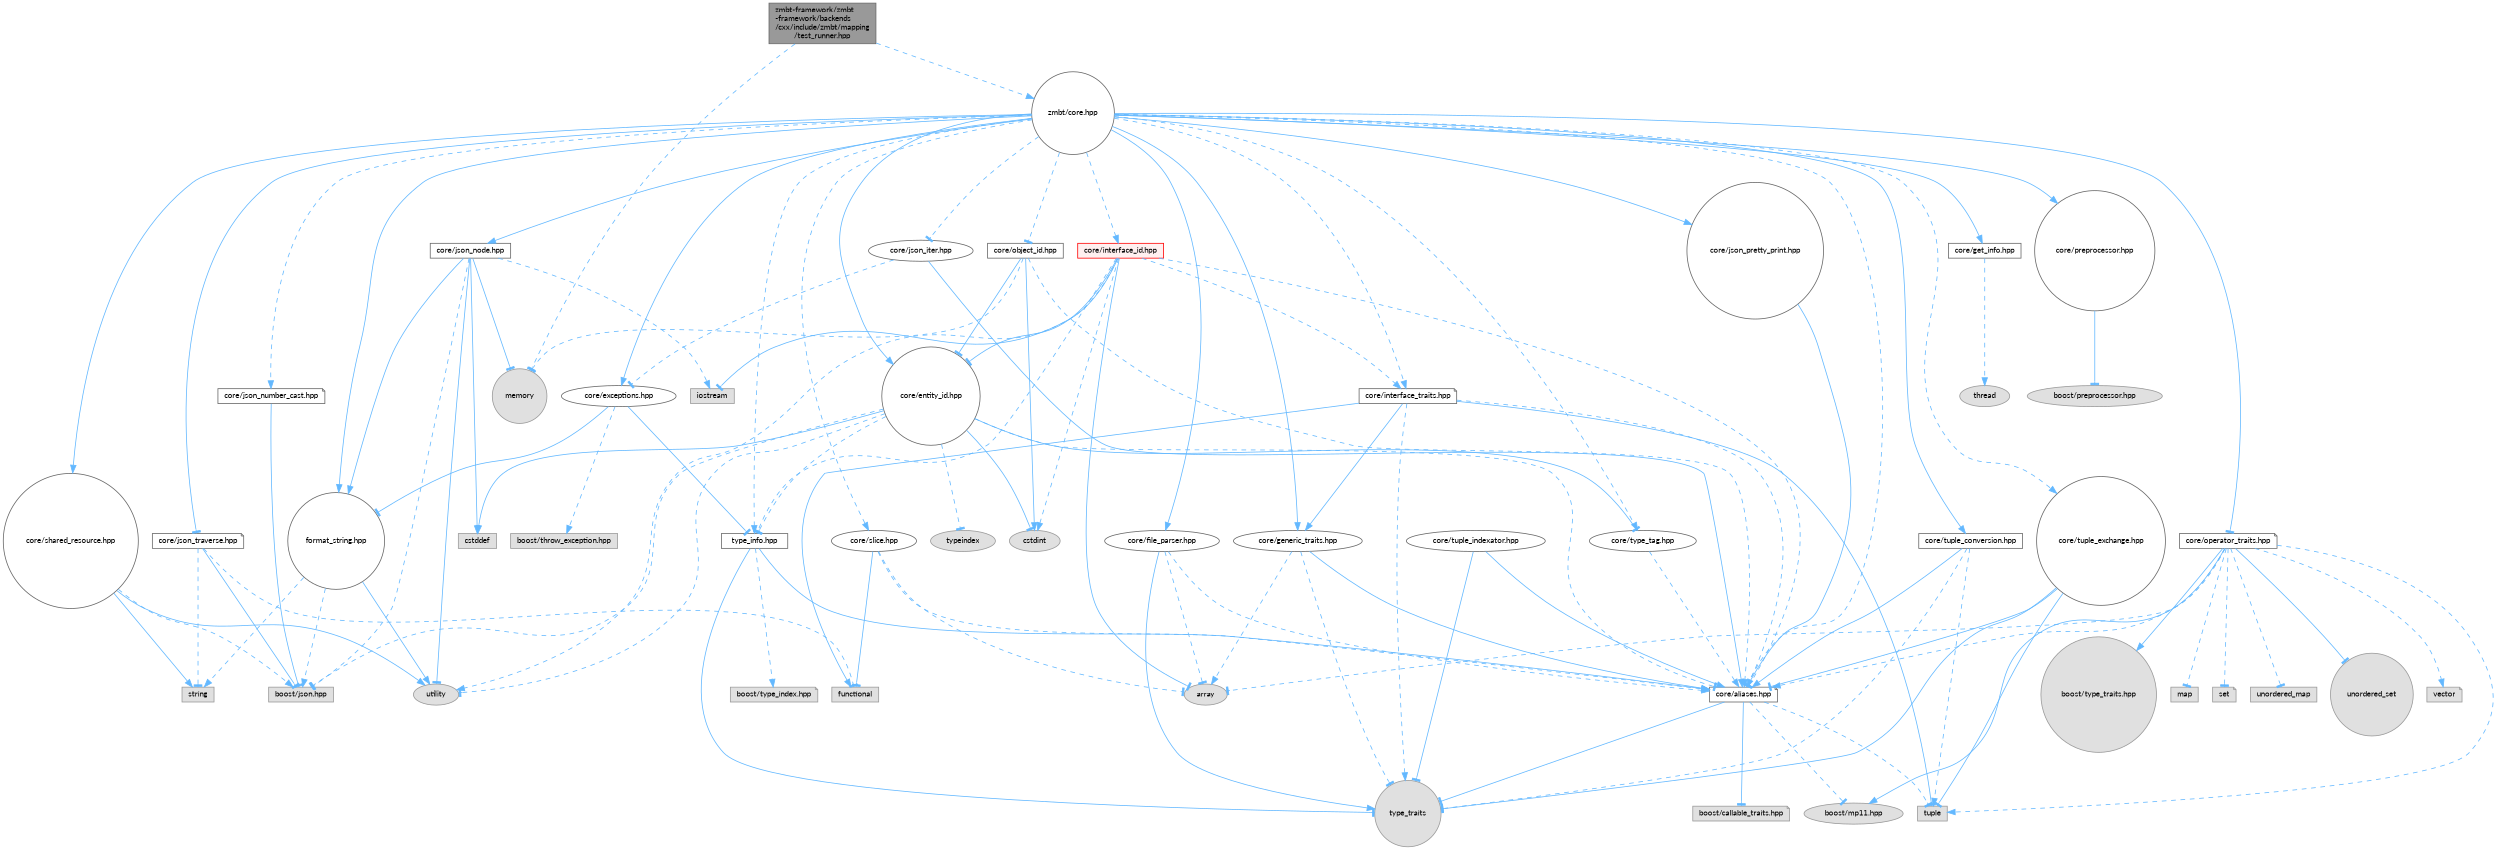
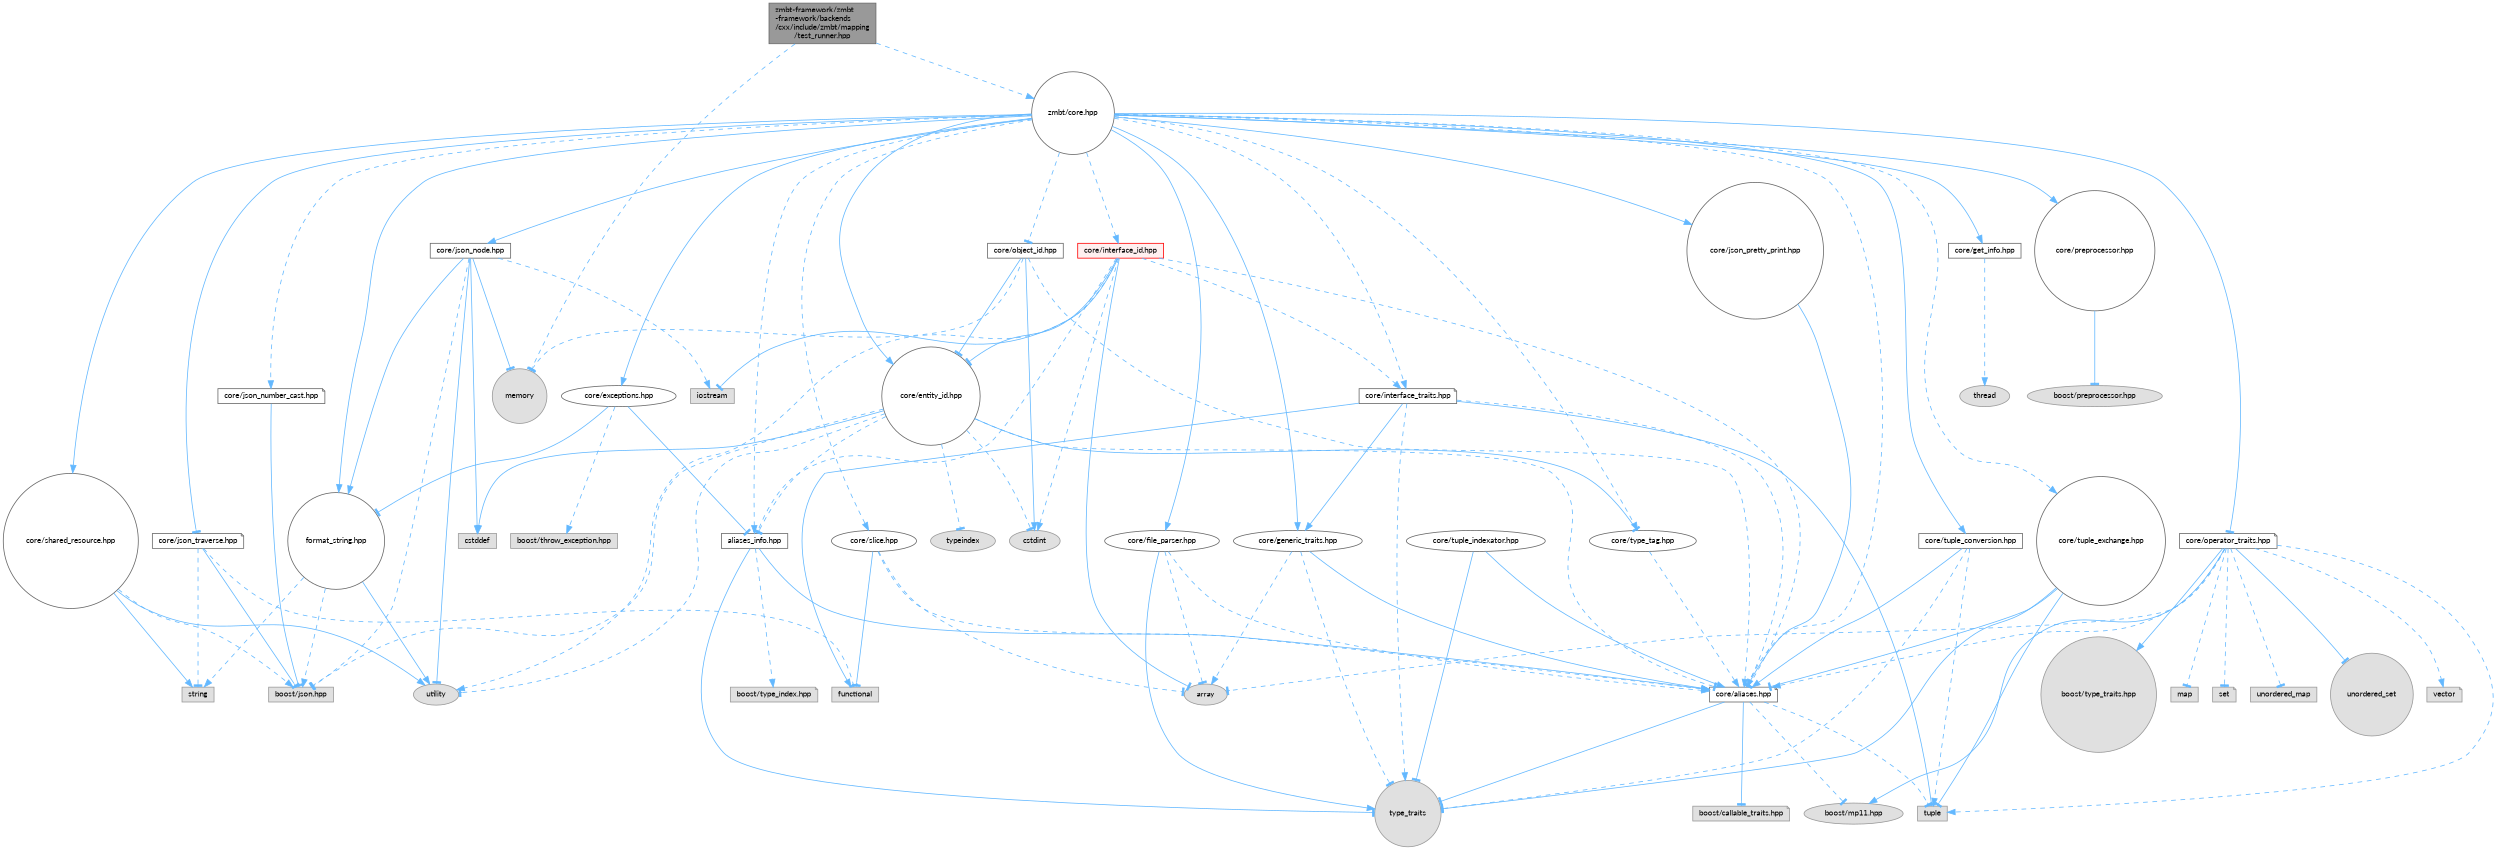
(921, 251) -> none
(1004, 475) -> (1004, 475)
(755, 541) -> (755, 541)
